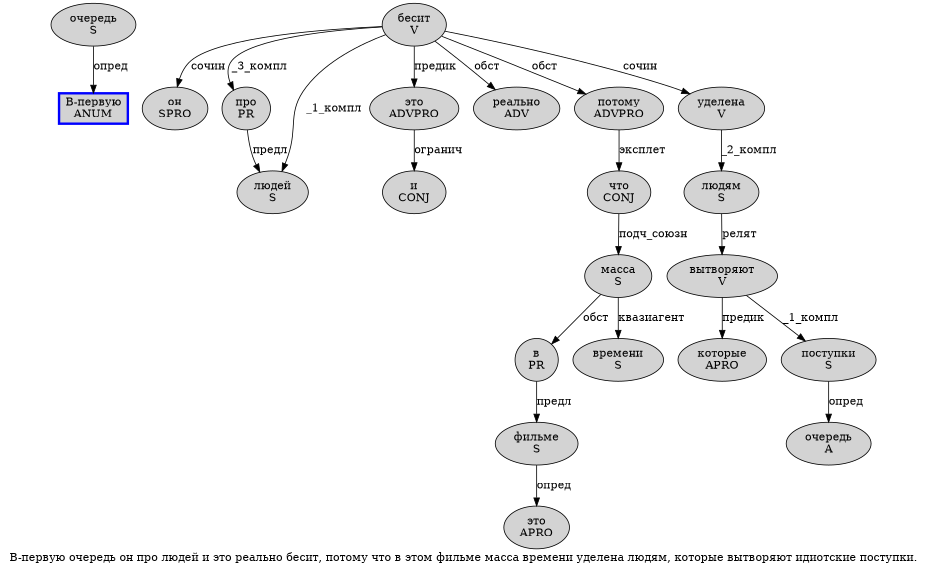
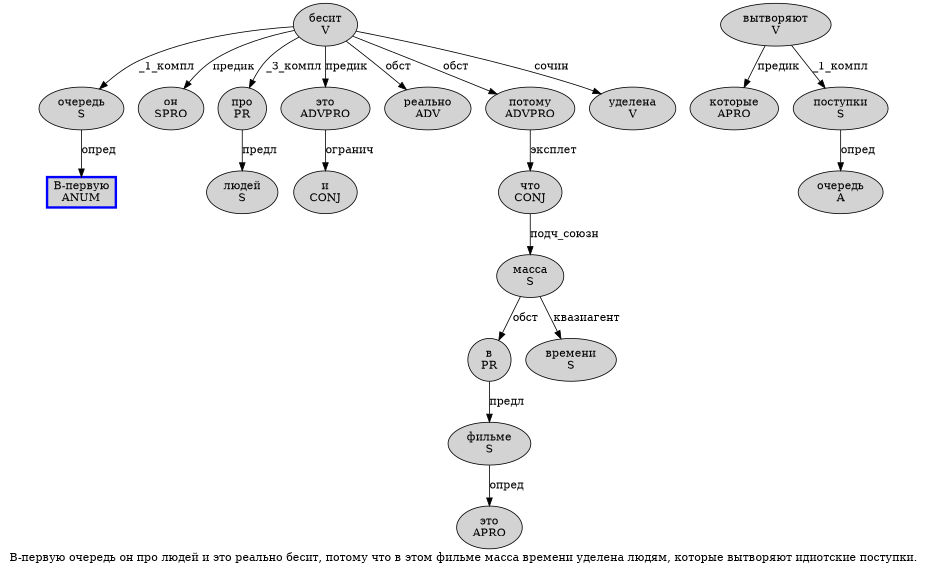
(208, 67) -> (234, 67)
(311, 81) -> (195, 42)
(721, 192) -> none
